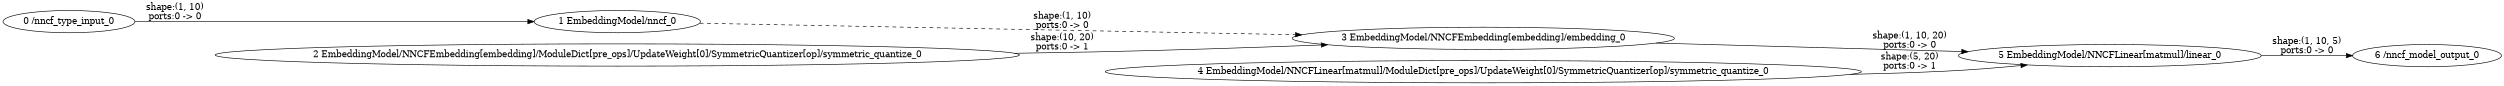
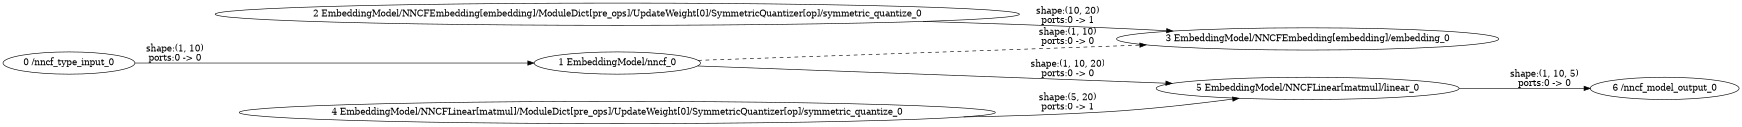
(1809, 47) -> (932, 75)
